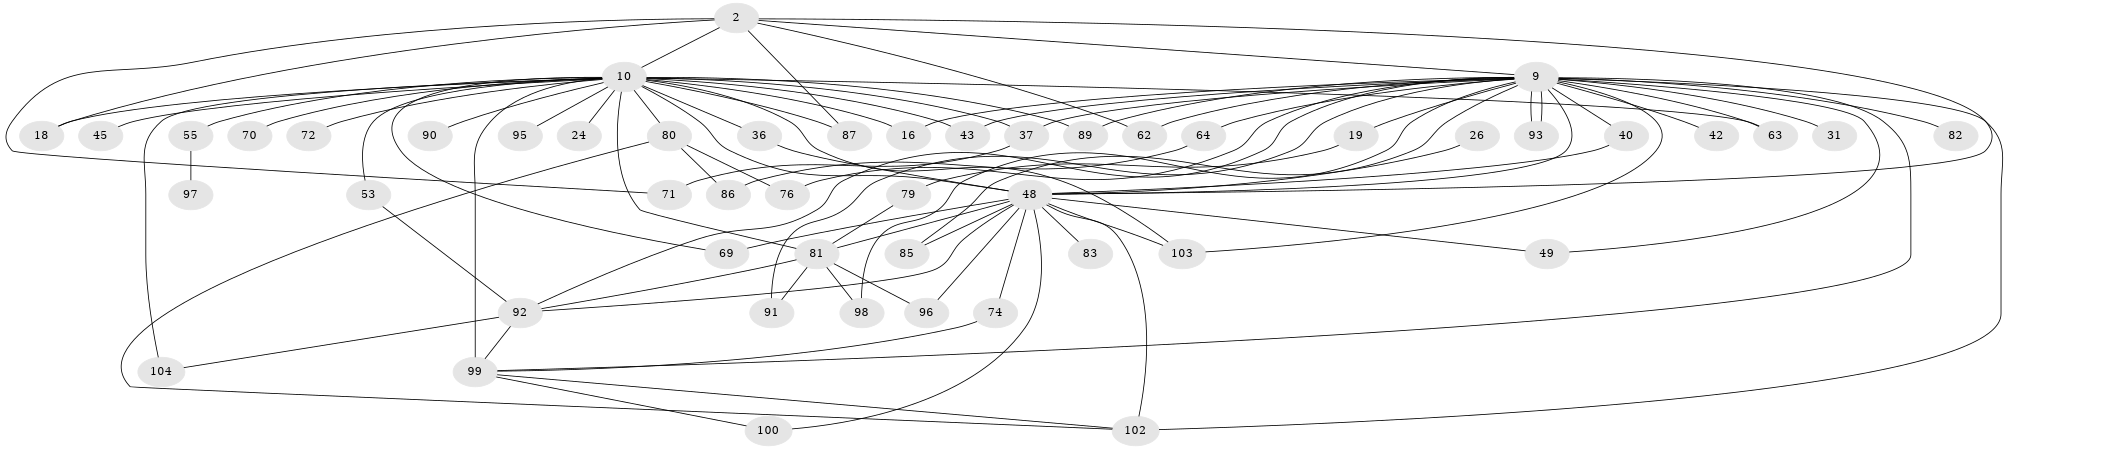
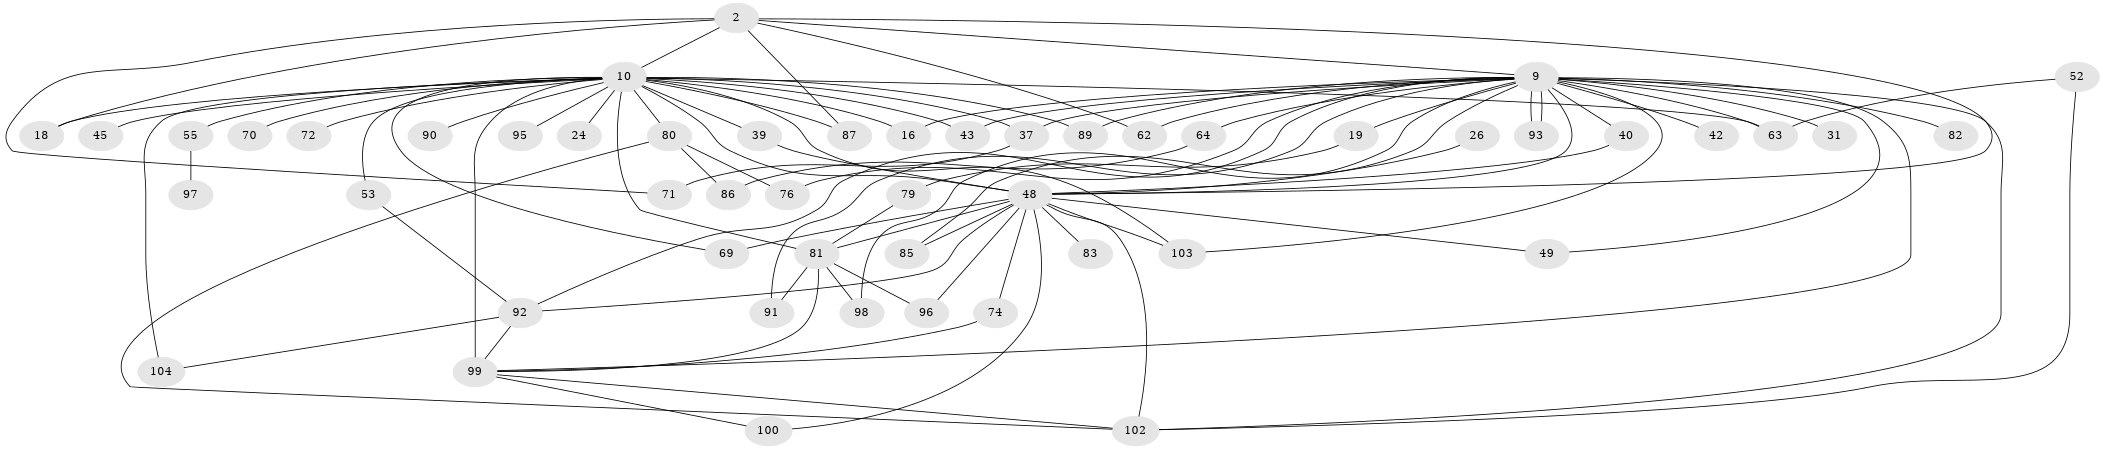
none -> (2077, 77)
(760, 136) -> (760, 136)
(669, 286) -> (730, 355)
